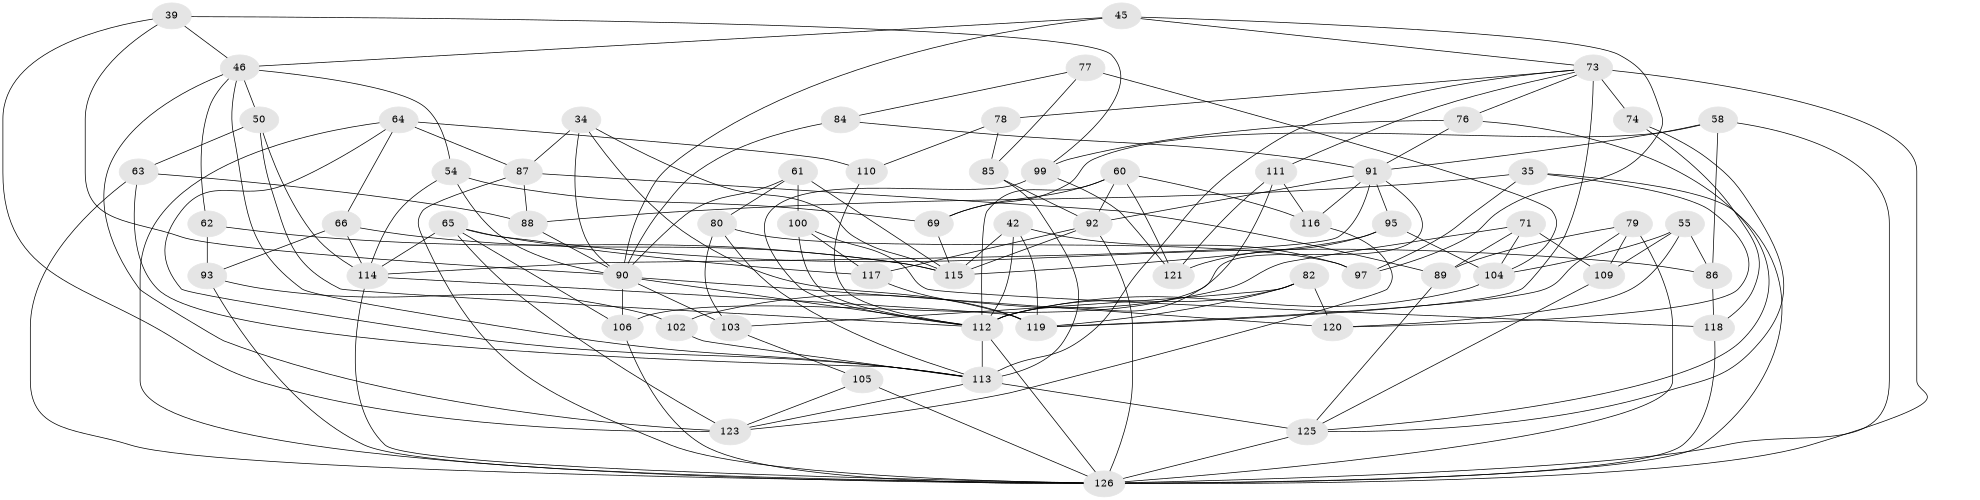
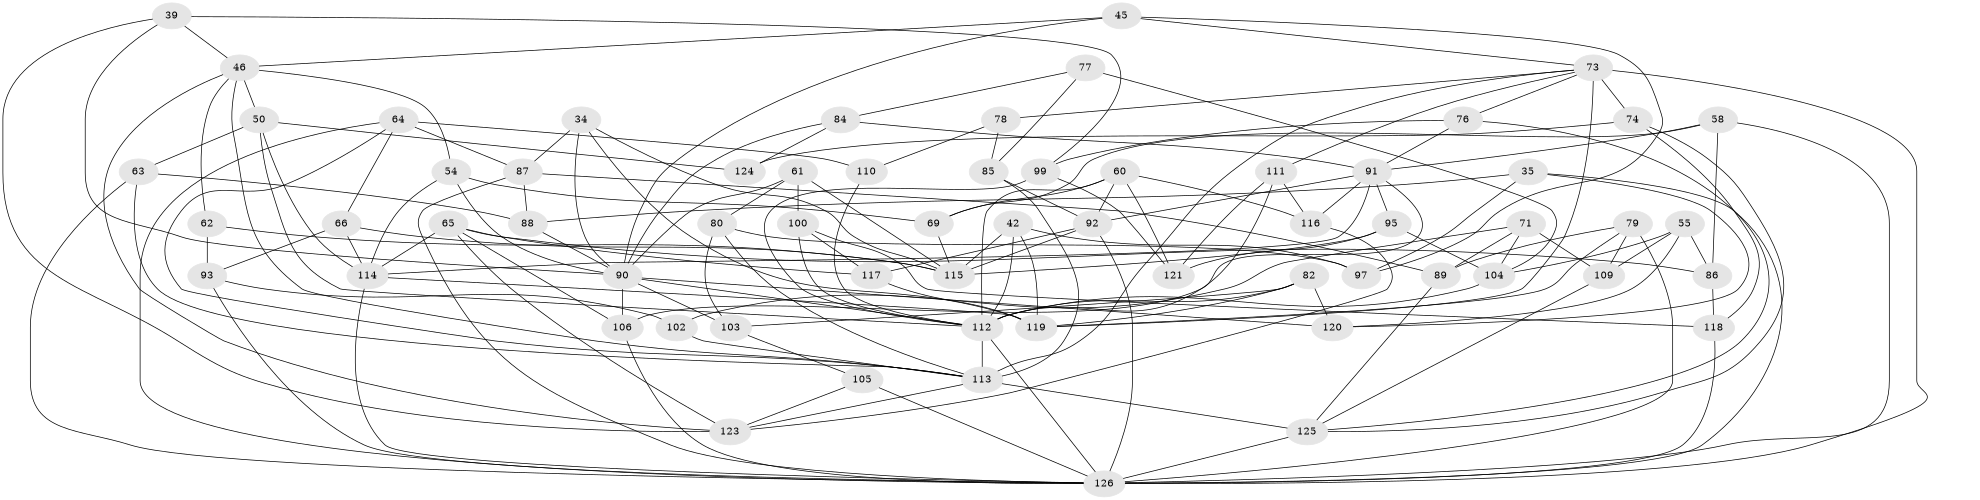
none -> (745, 172)
